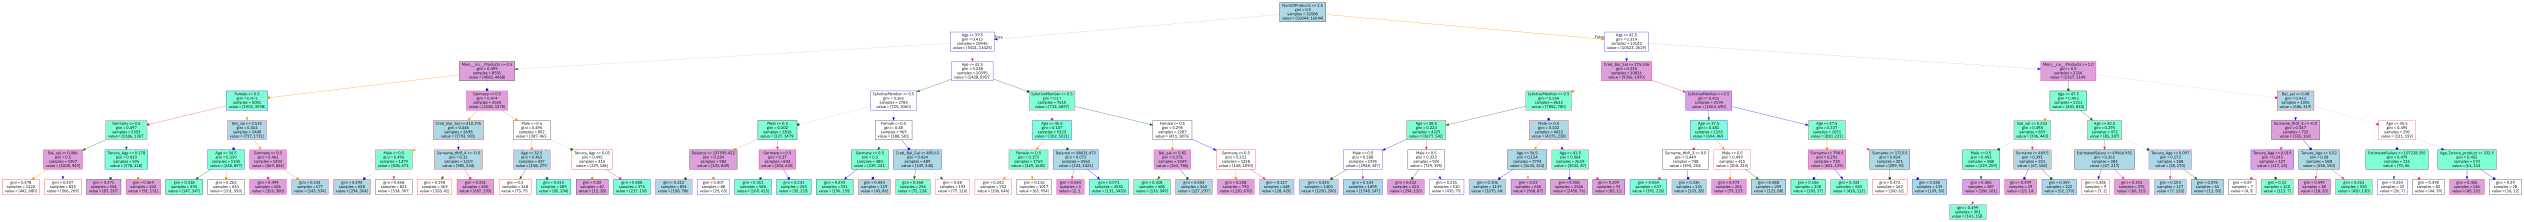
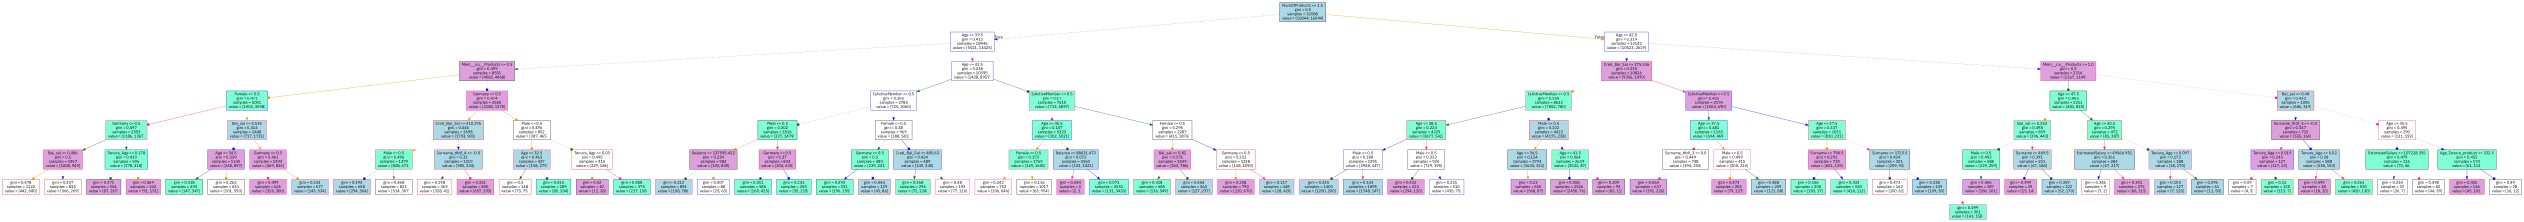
(226, 160) -> (226, 160)
(394, 173) -> (394, 173)
(1528, 173) -> (1528, 173)
(1488, 187) -> none
(1648, 187) -> (1648, 187)
(1689, 187) -> none
(1975, 198) -> (1959, 184)
